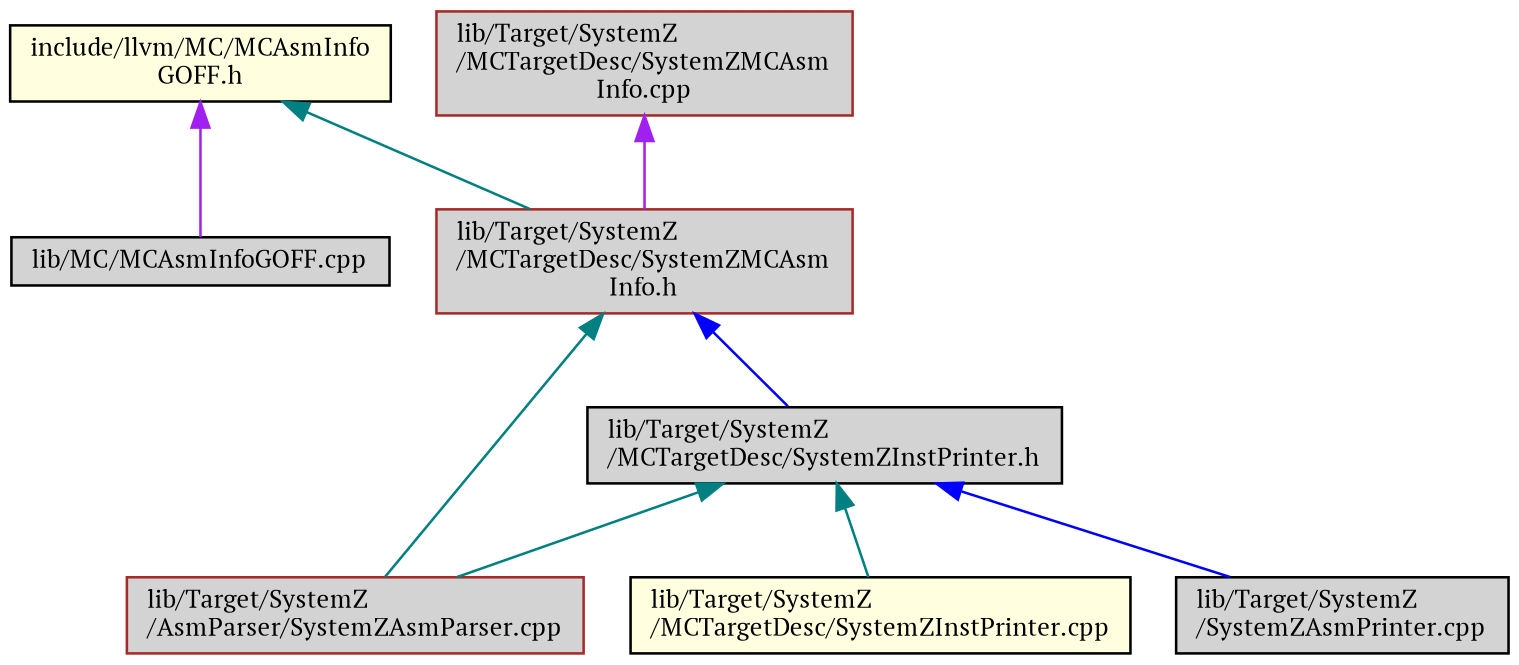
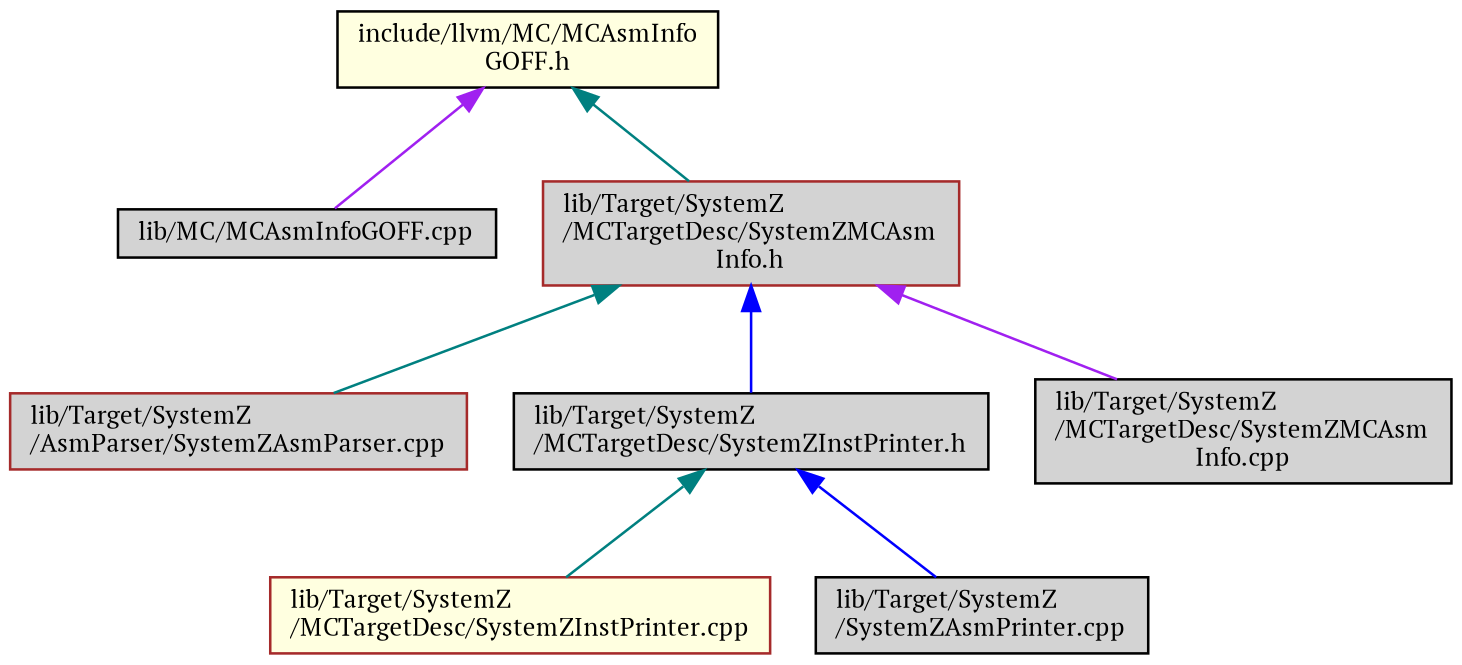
(645, 63) -> (1243, 431)
(645, 175) -> (1009, 337)
(577, 535) -> none
(881, 615) -> (520, 615)
